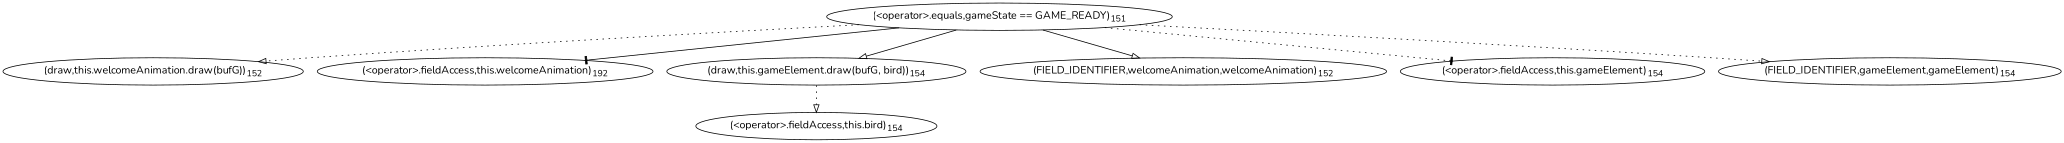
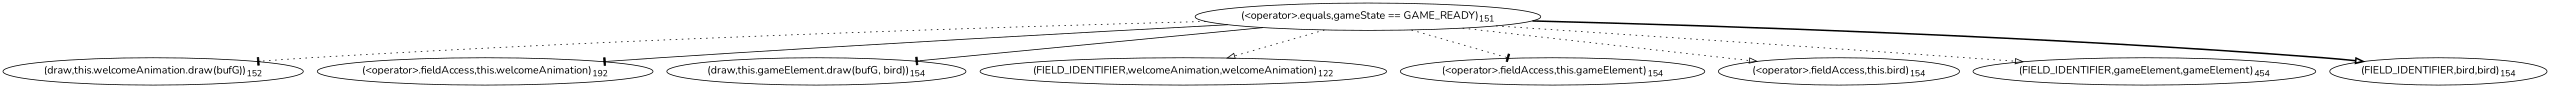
(562, 41) -> (733, 37)
(911, 43) -> (1091, 44)
(1088, 43) -> (1280, 43)
(1326, 70) -> (1326, 70)
(2008, 70) -> (2262, 70)
none -> (2438, 71)
(816, 95) -> (1606, 44)
